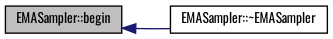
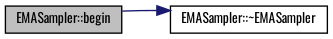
(153, 29) -> (139, 11)
